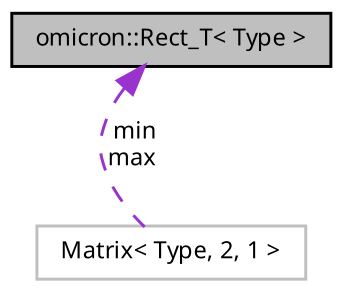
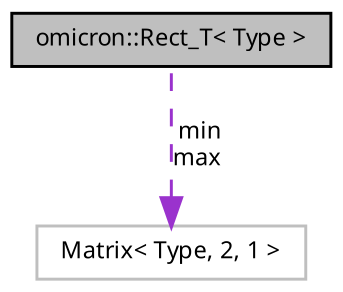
(103, 161) -> (171, 132)
